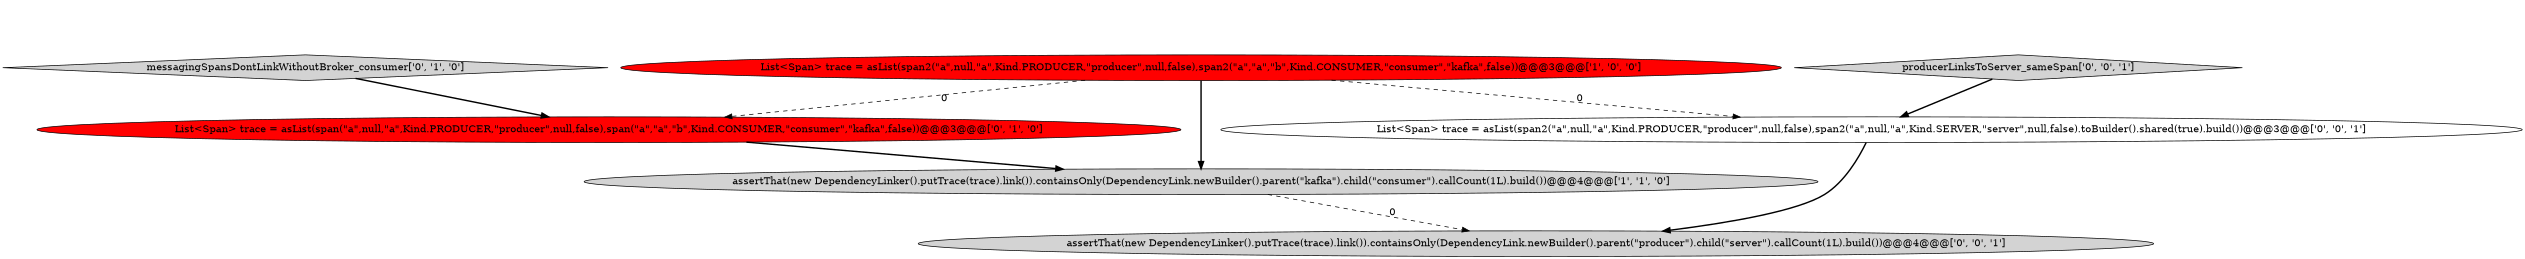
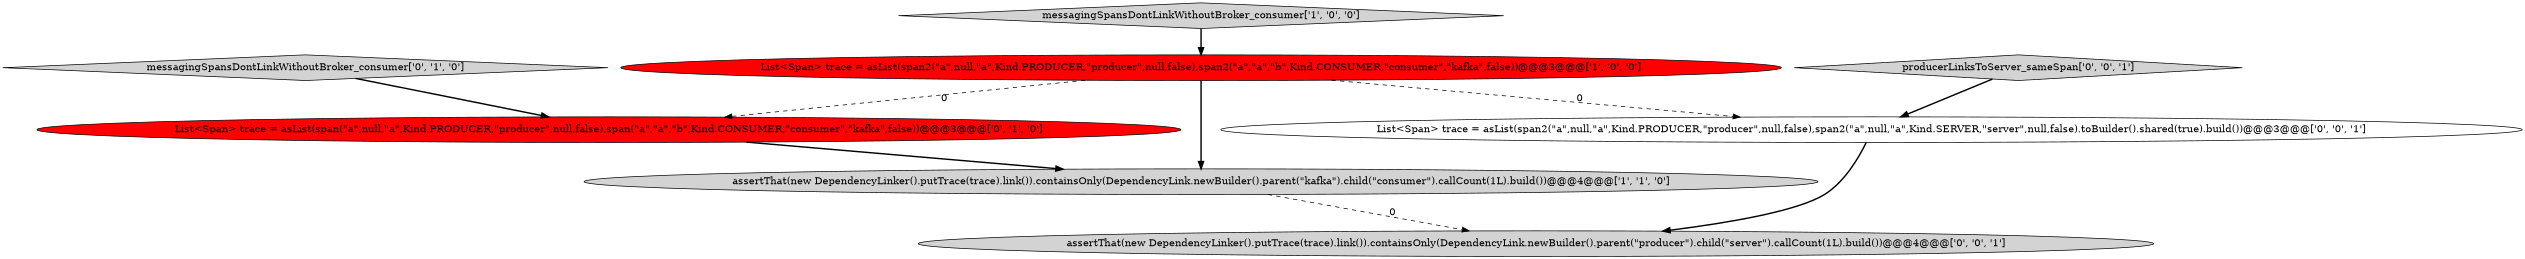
none -> (1201, 16)
